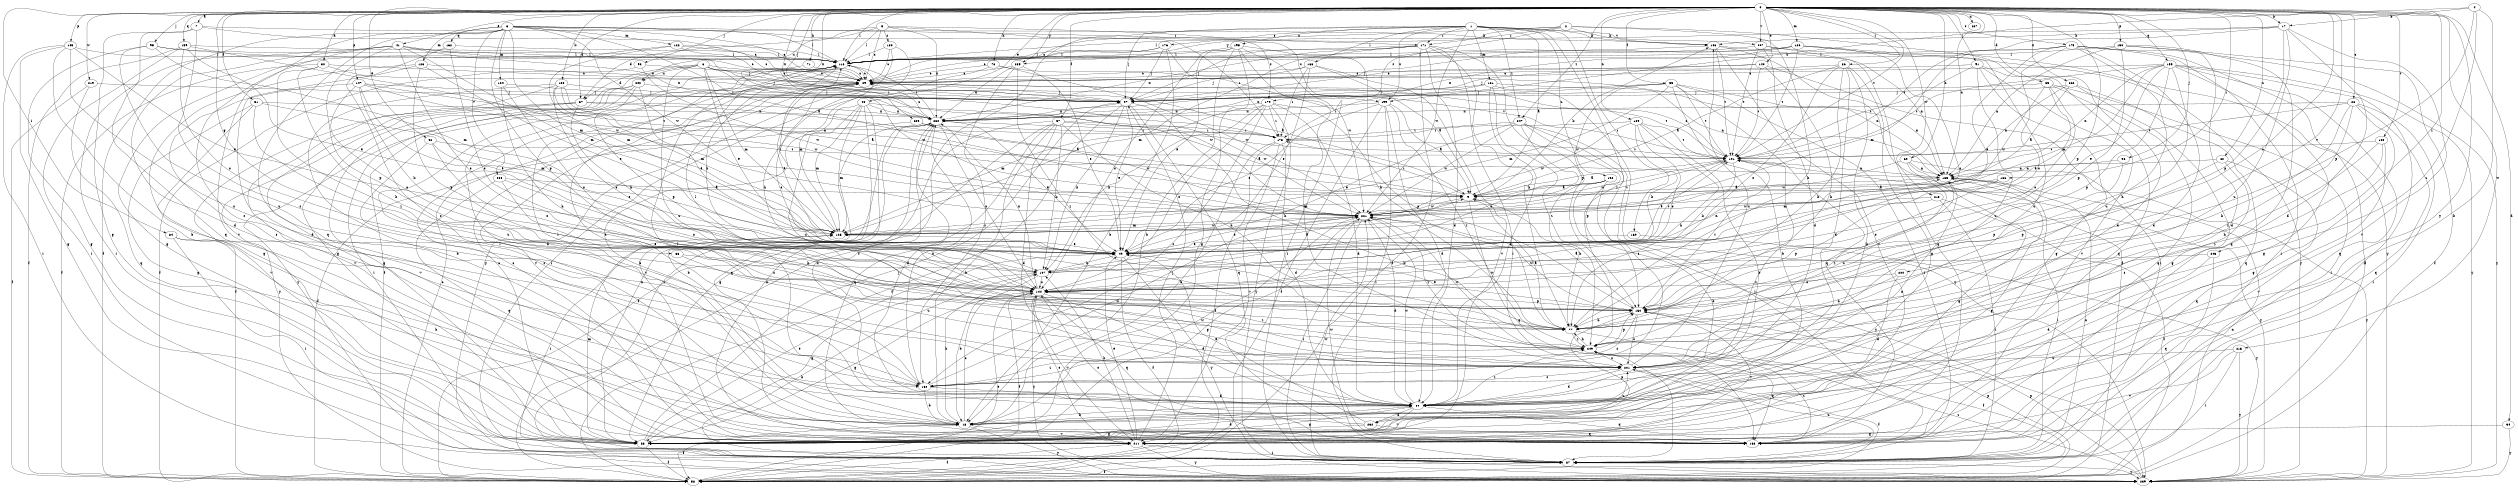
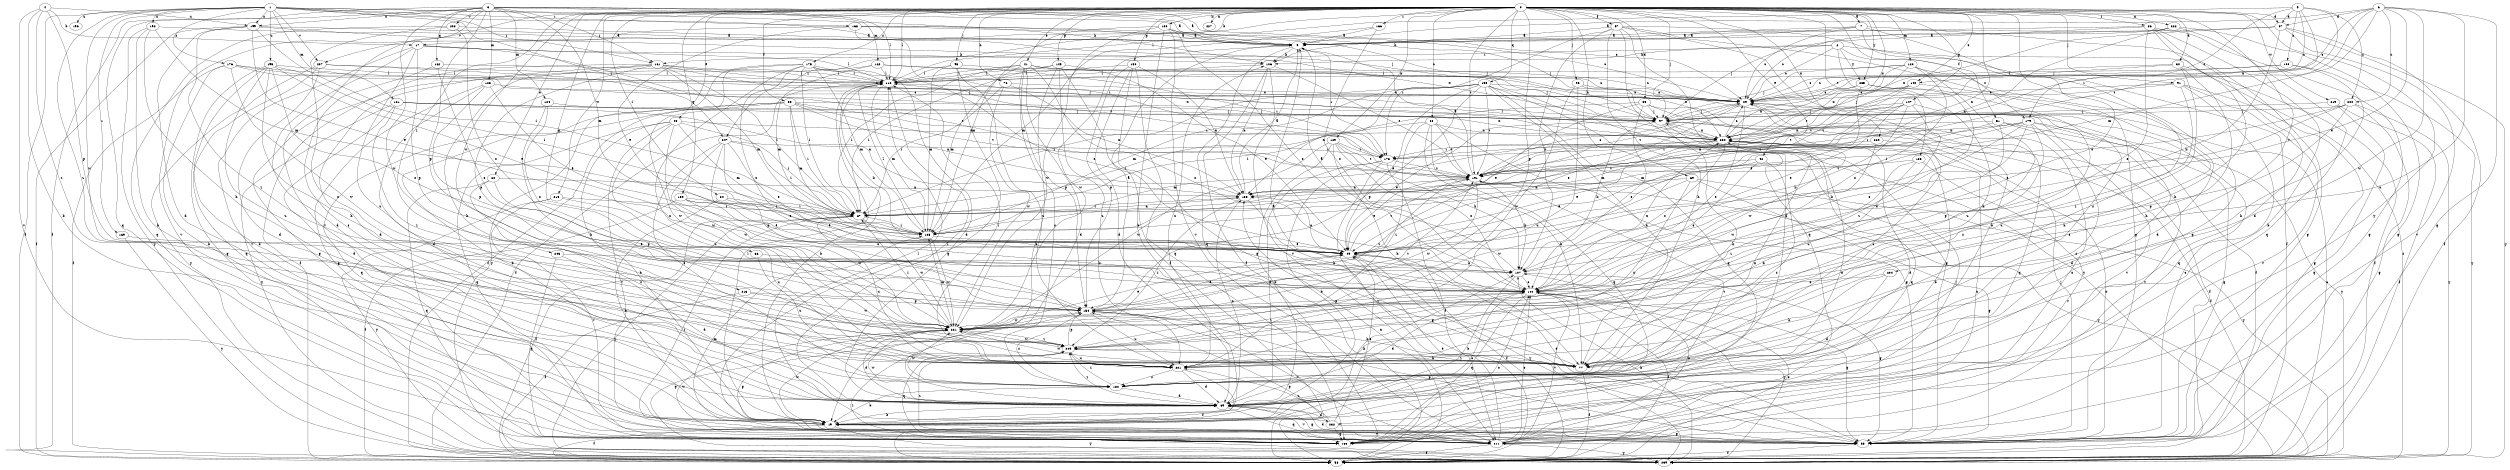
none -> (76, 26)
none -> (1594, 35)
(1370, 45) -> (555, 17)
(1423, 45) -> (658, 64)
(529, 51) -> none
(809, 64) -> none
(723, 83) -> (2047, 73)
(2124, 159) -> none
(2388, 254) -> (2403, 254)
none -> (1455, 278)
(448, 287) -> (1782, 290)
(964, 425) -> (830, 425)
(2508, 425) -> none
none -> (561, 432)
(1975, 449) -> none
none -> (305, 455)
